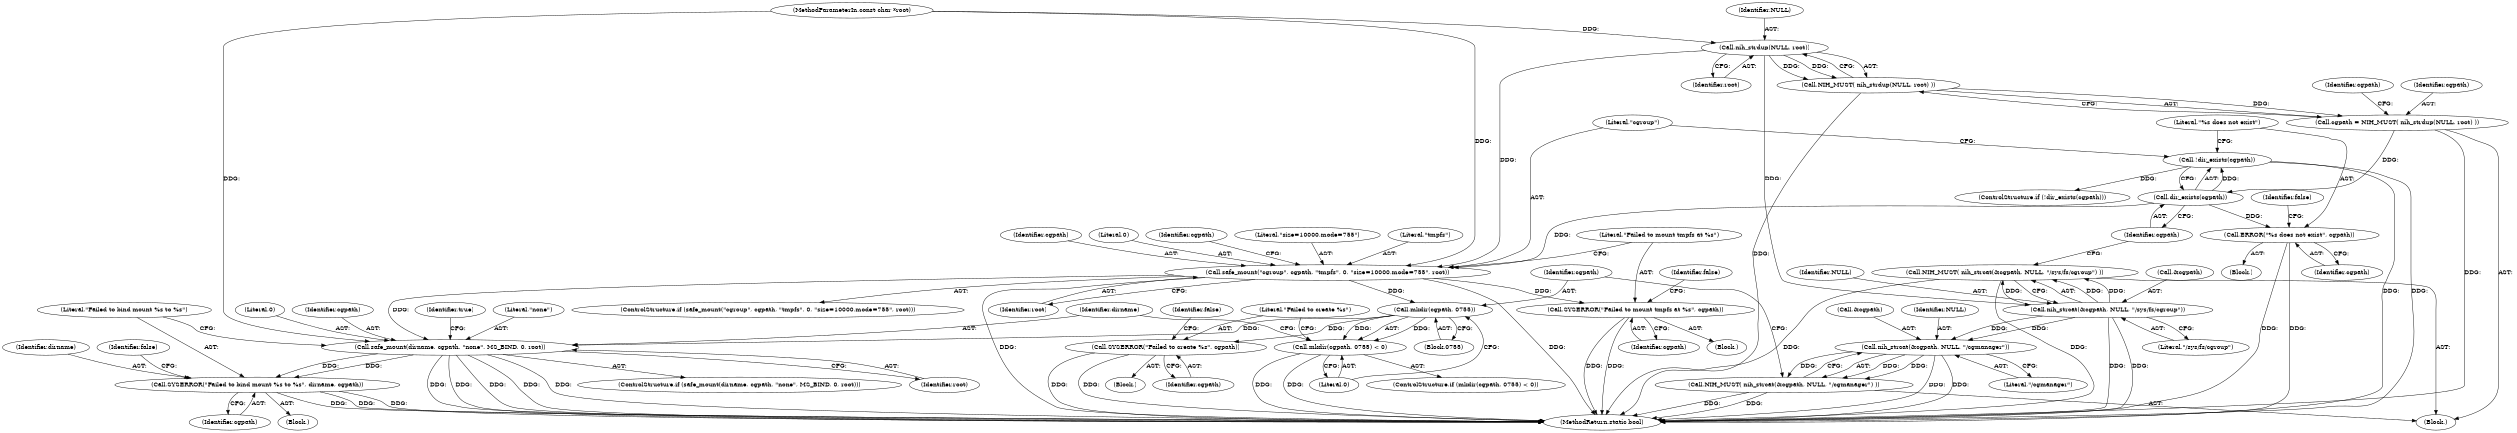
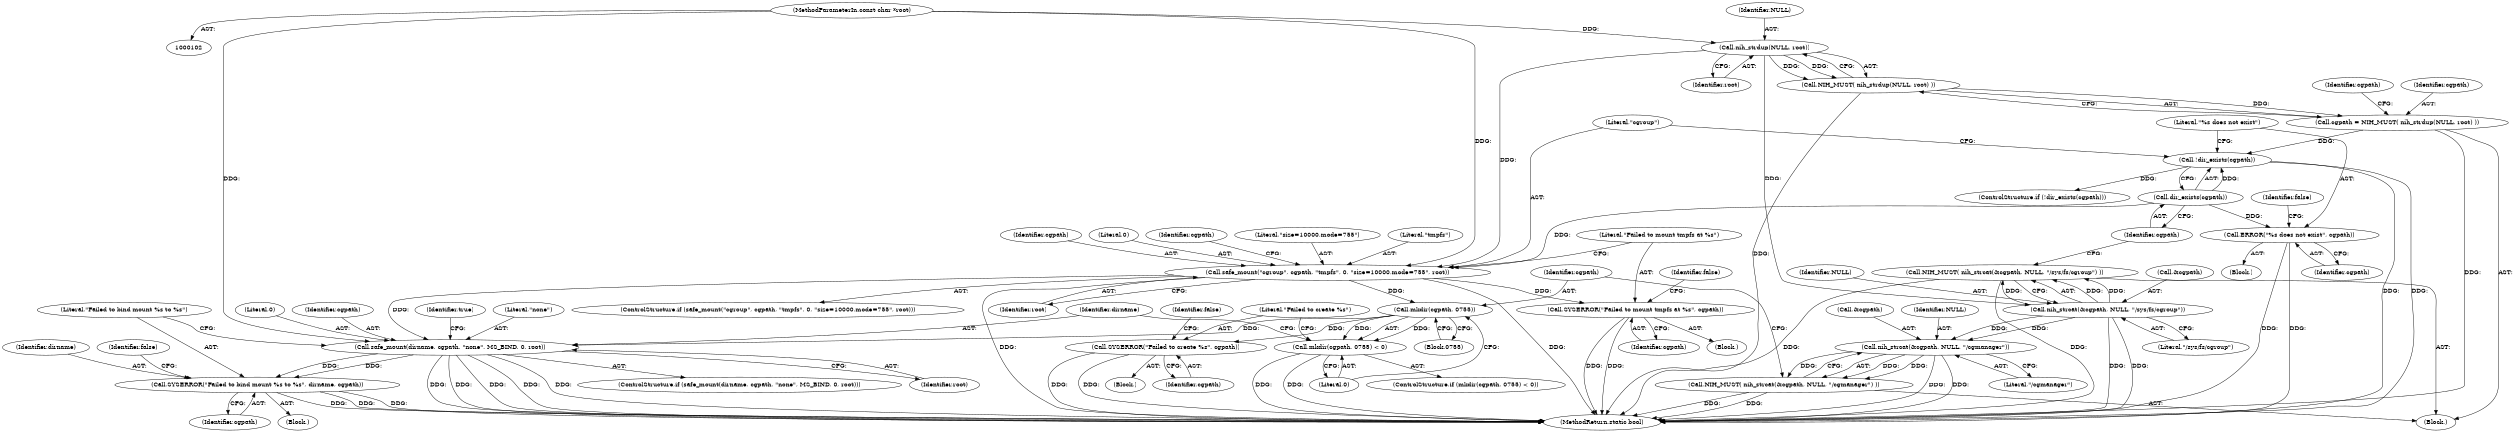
none -> (189, 48)
(2327, 188) -> (2307, 141)
(1446, 329) -> (1446, 329)
